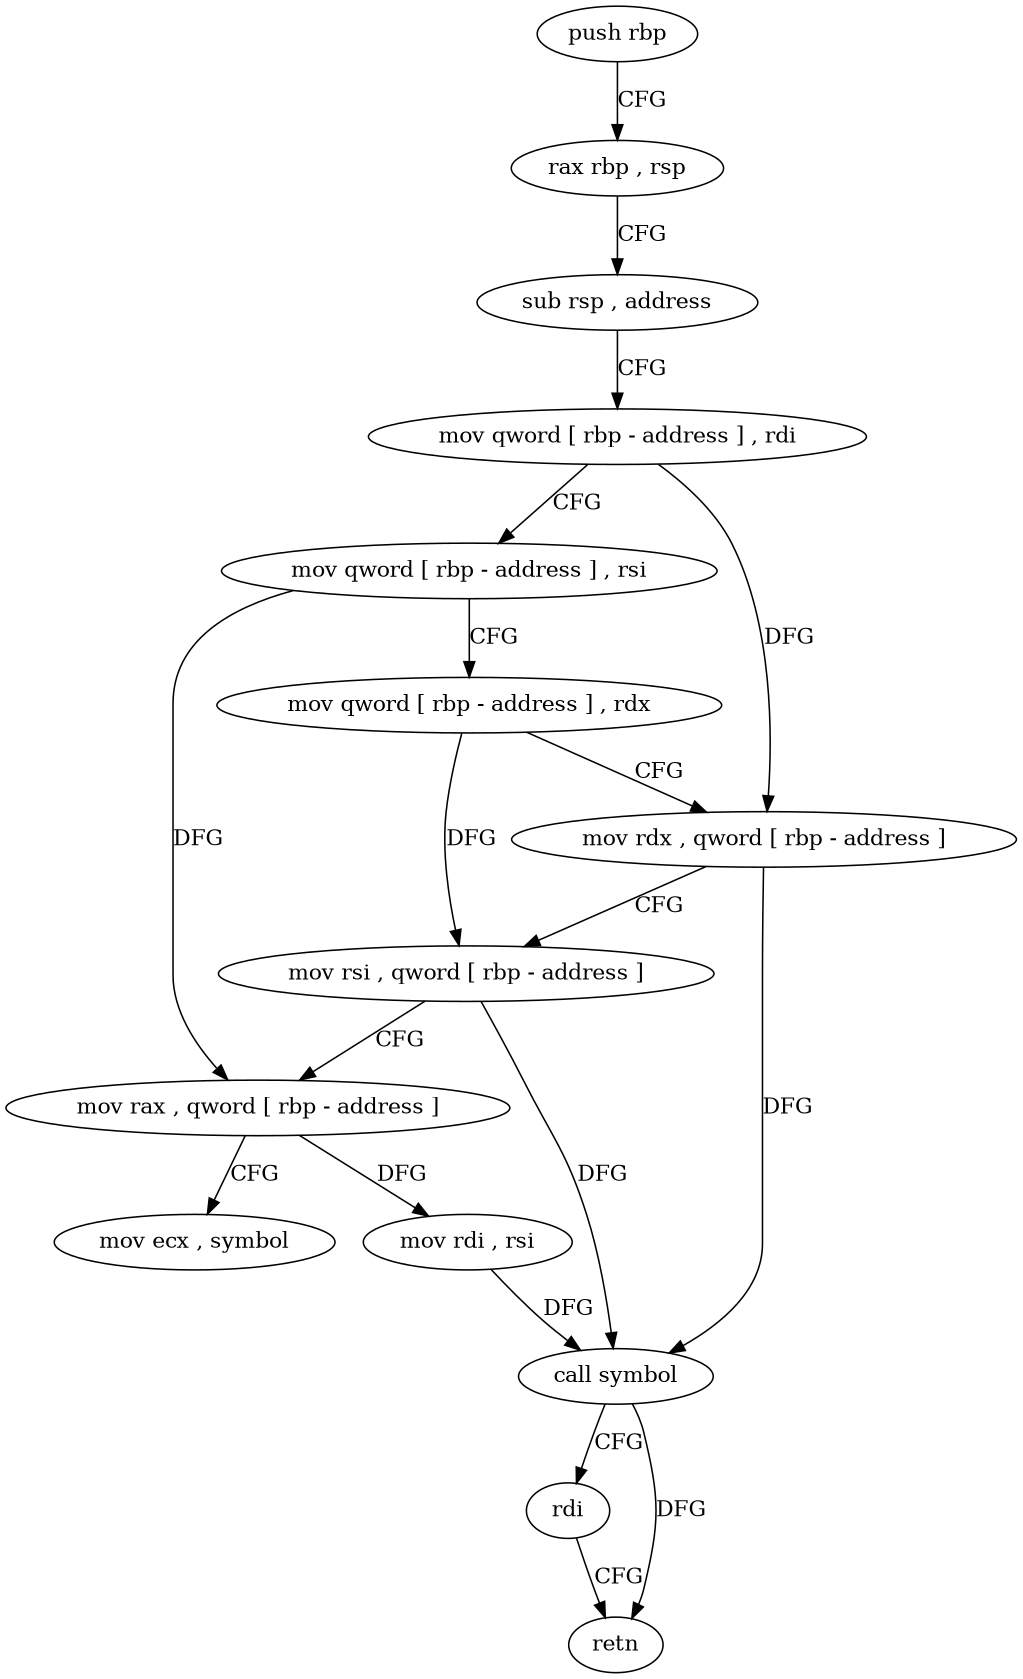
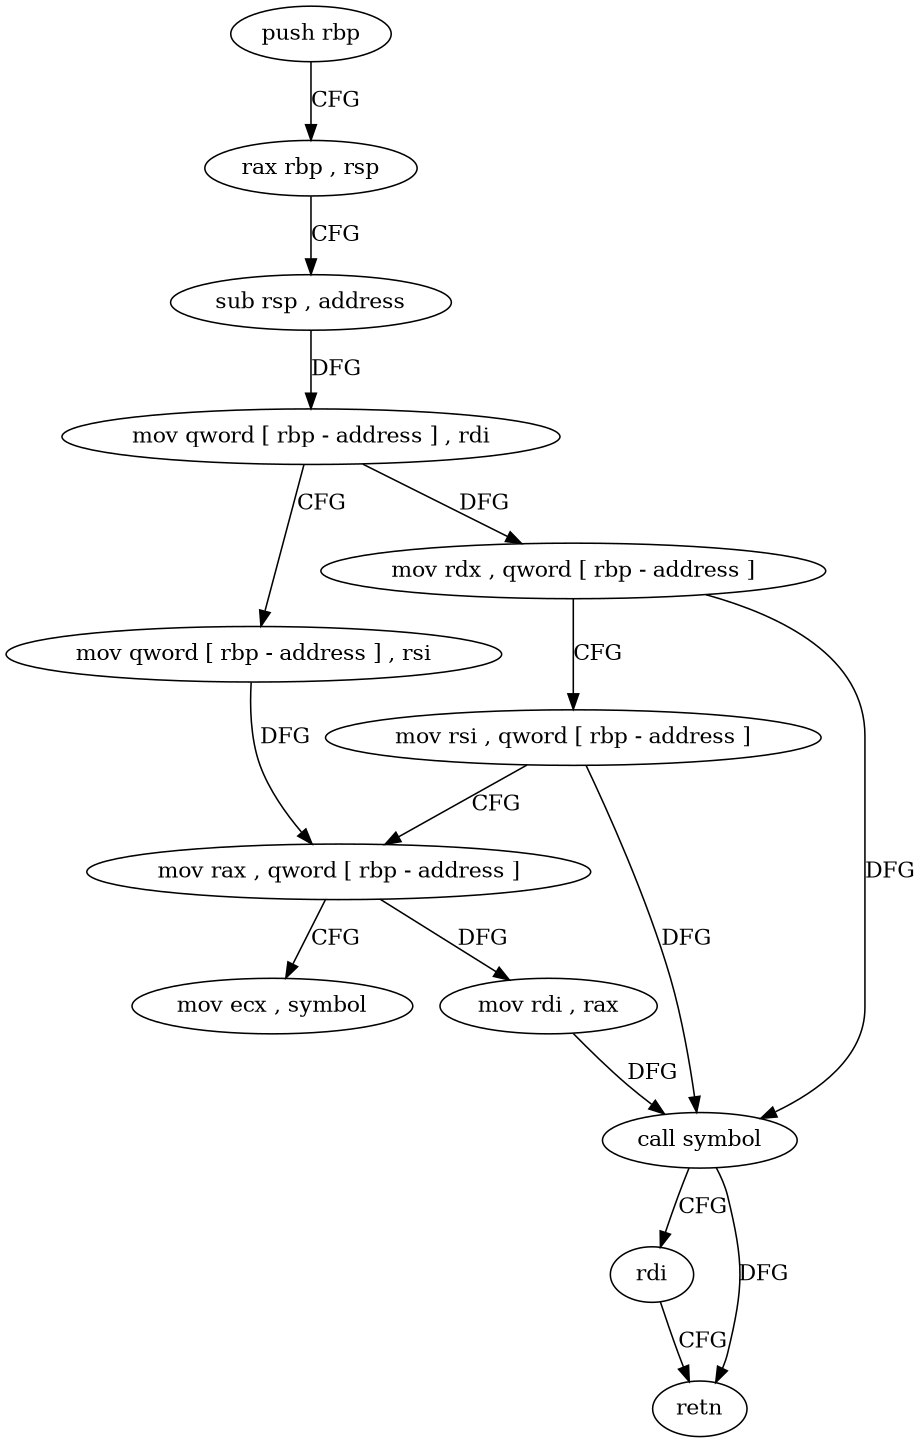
(642, 370) -> (336, 370)
(469, 705) -> none
(468, 1242) -> (549, 1006)
